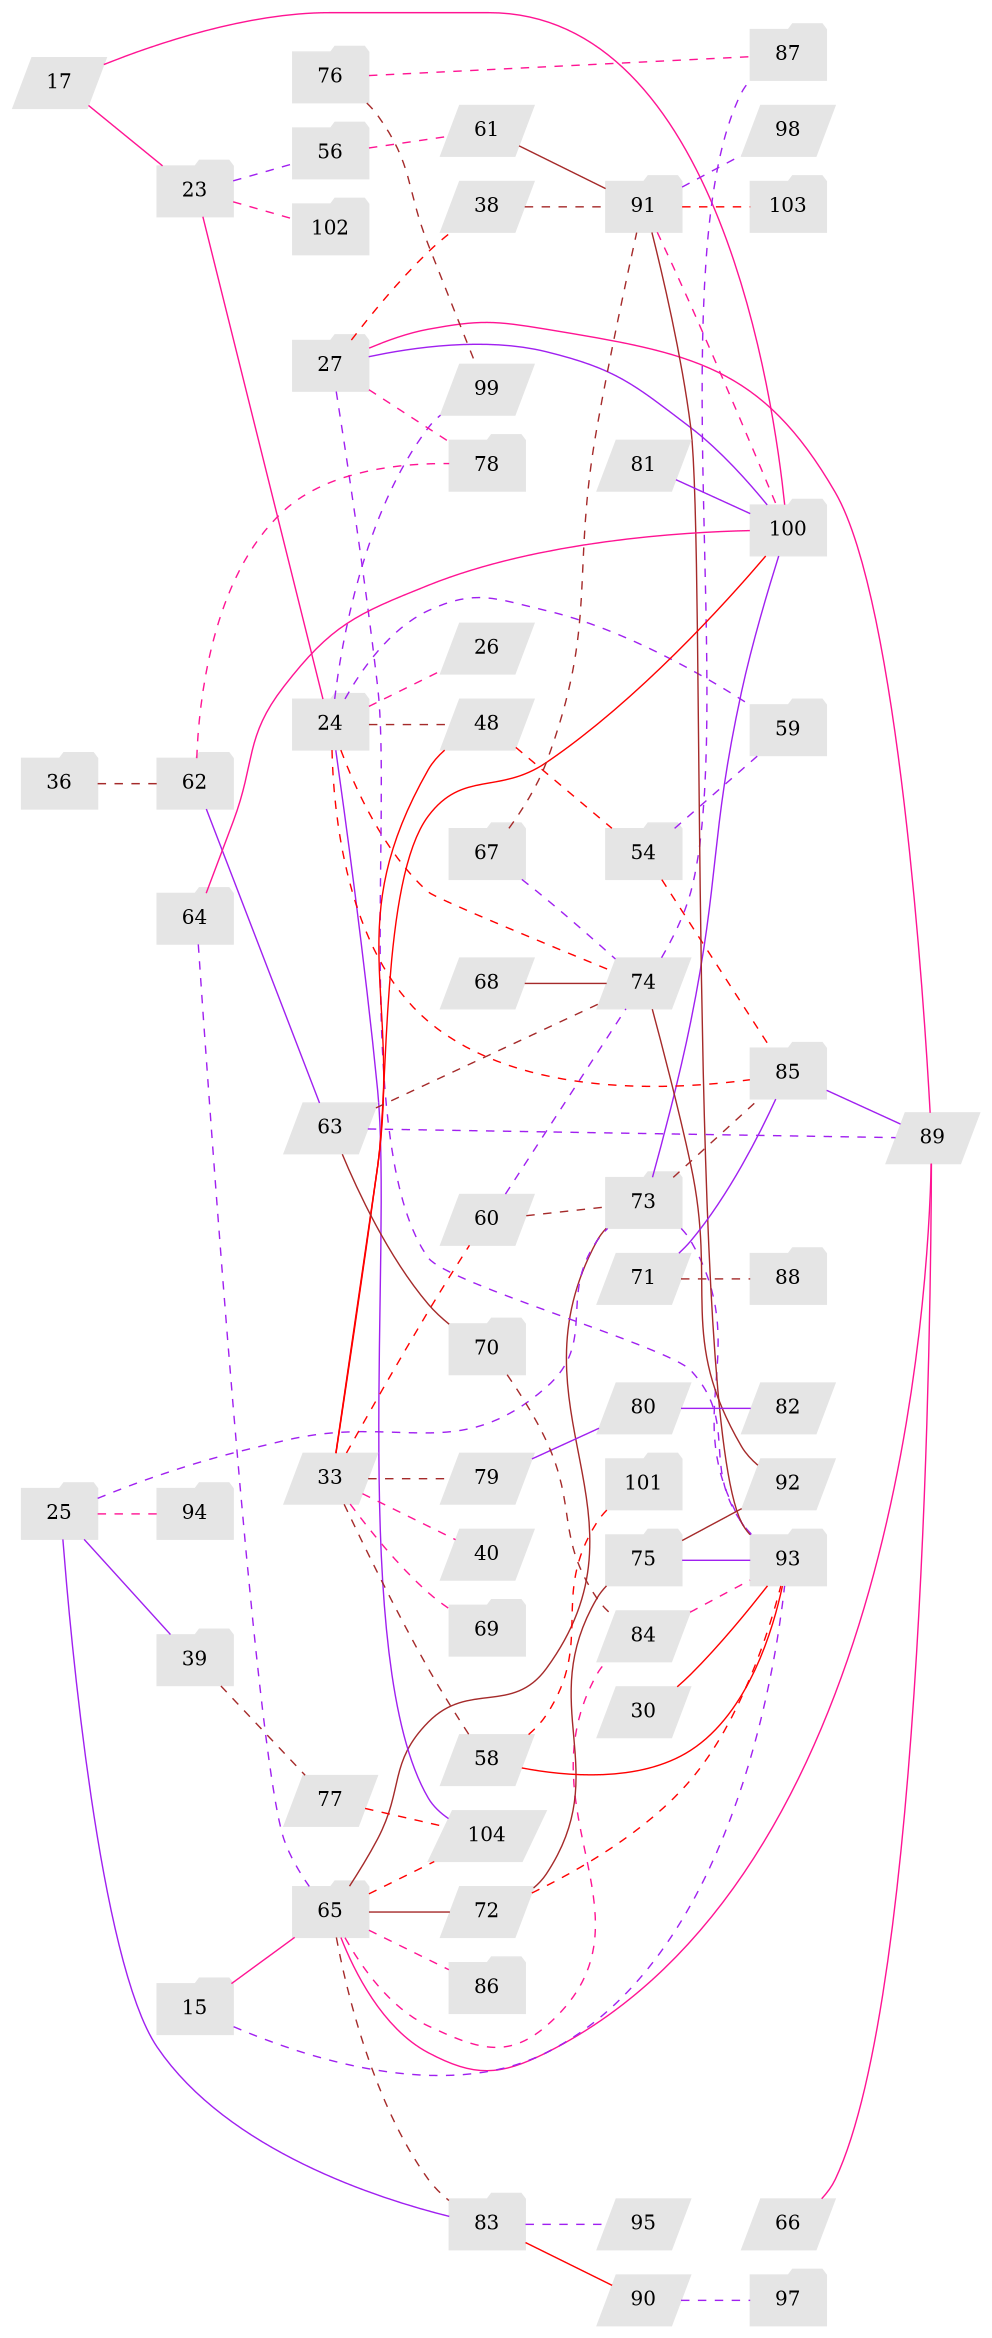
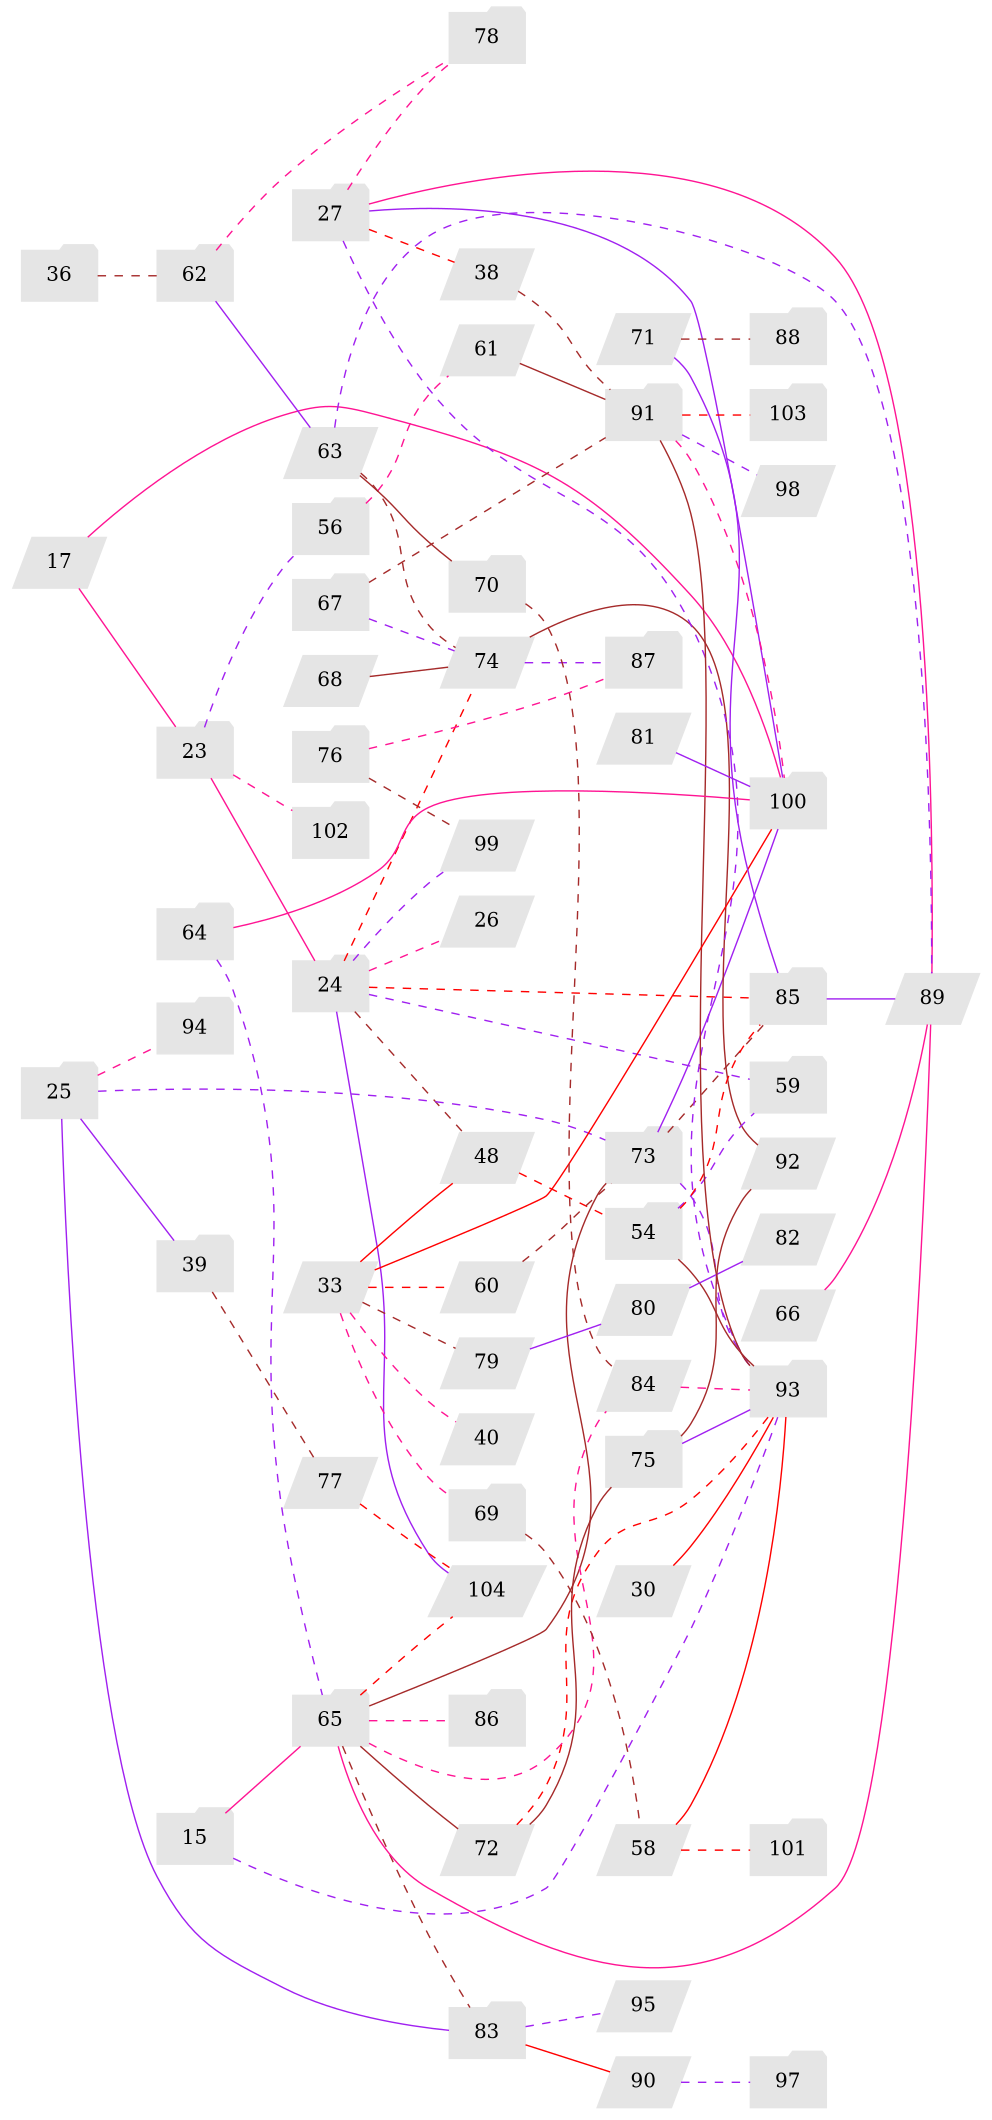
(566, 1101) -> none
none -> (707, 1295)
(403, 1622) -> (605, 1669)
